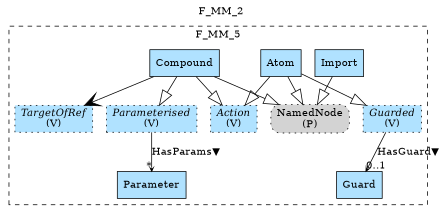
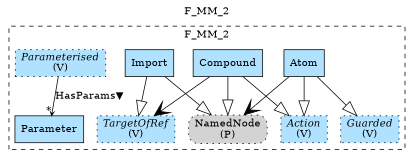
(218, 35) -> (207, 35)
(292, 84) -> (272, 91)
(172, 85) -> none
none -> (144, 89)
(359, 185) -> none
